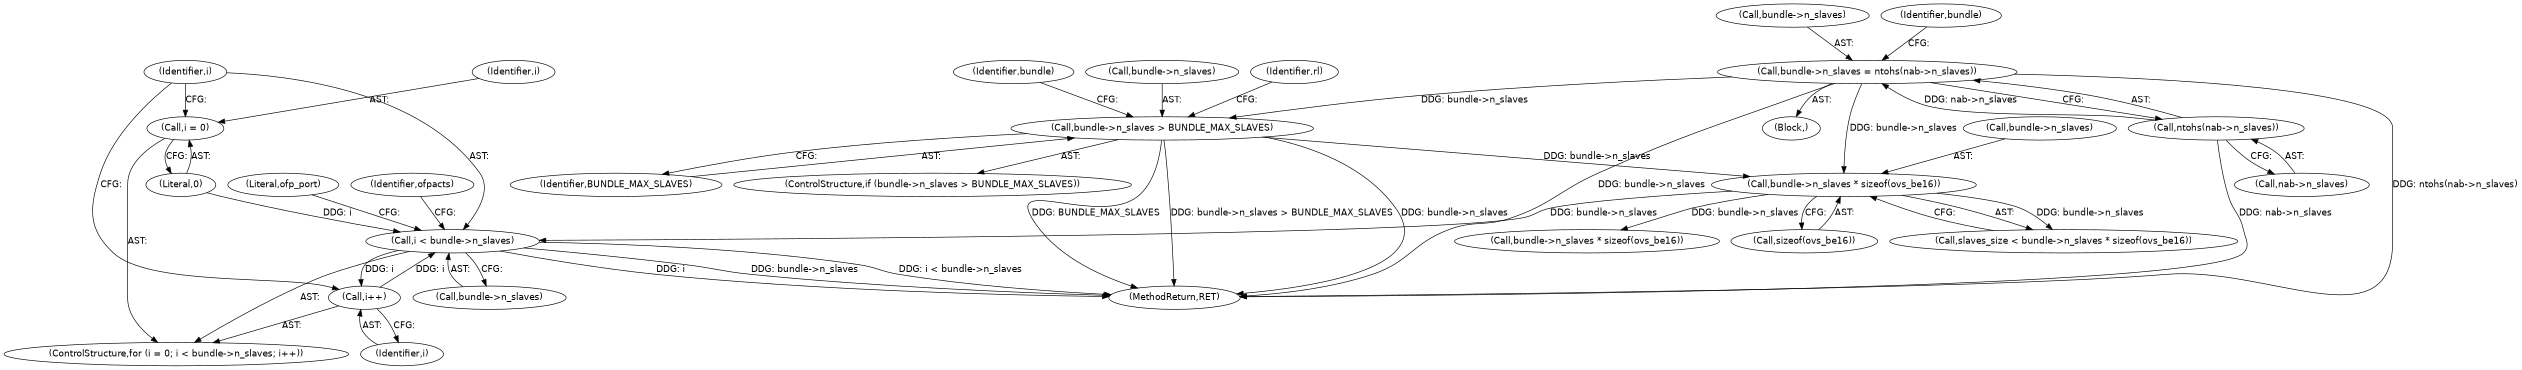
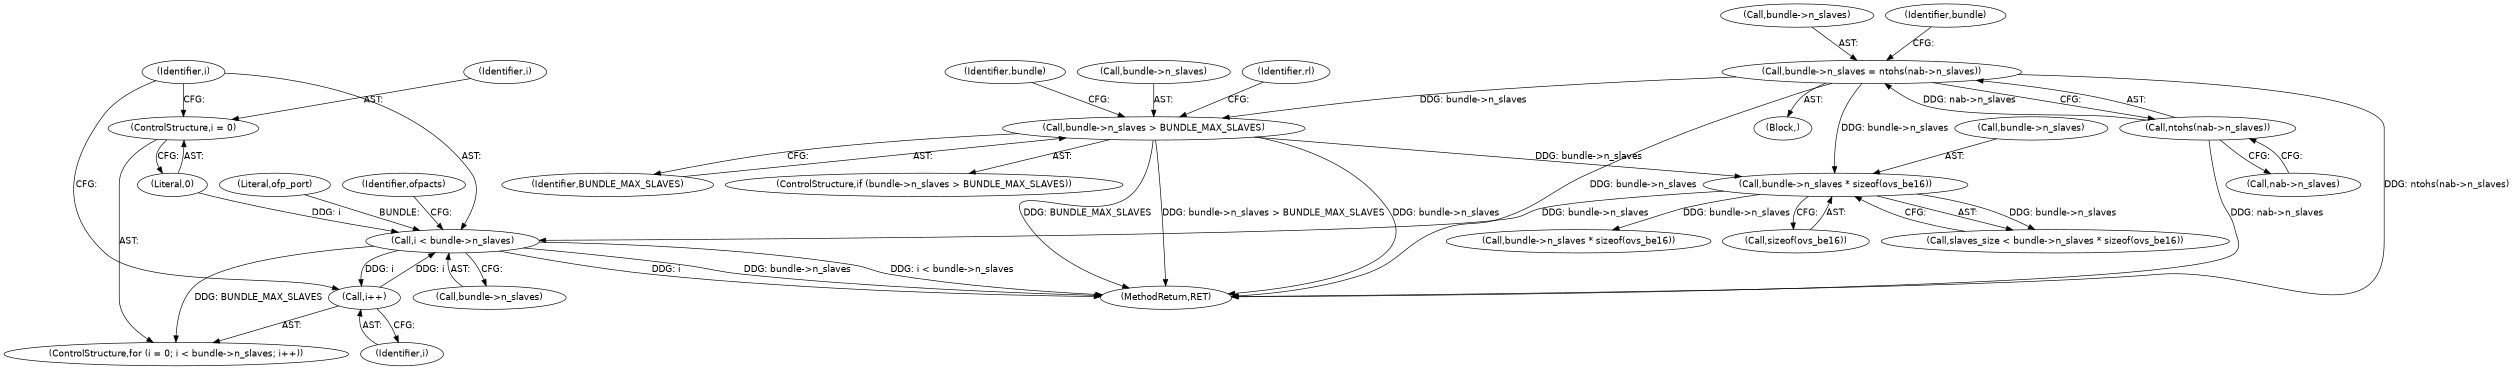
(185, 128) -> (183, 128)
(2296, 157) -> (2293, 157)
(391, 213) -> (401, 213)
(312, 298) -> (259, 298)
